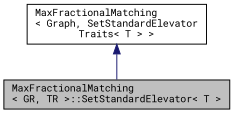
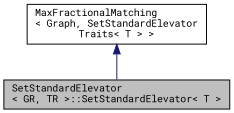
(117, 95) -> (117, 95)
